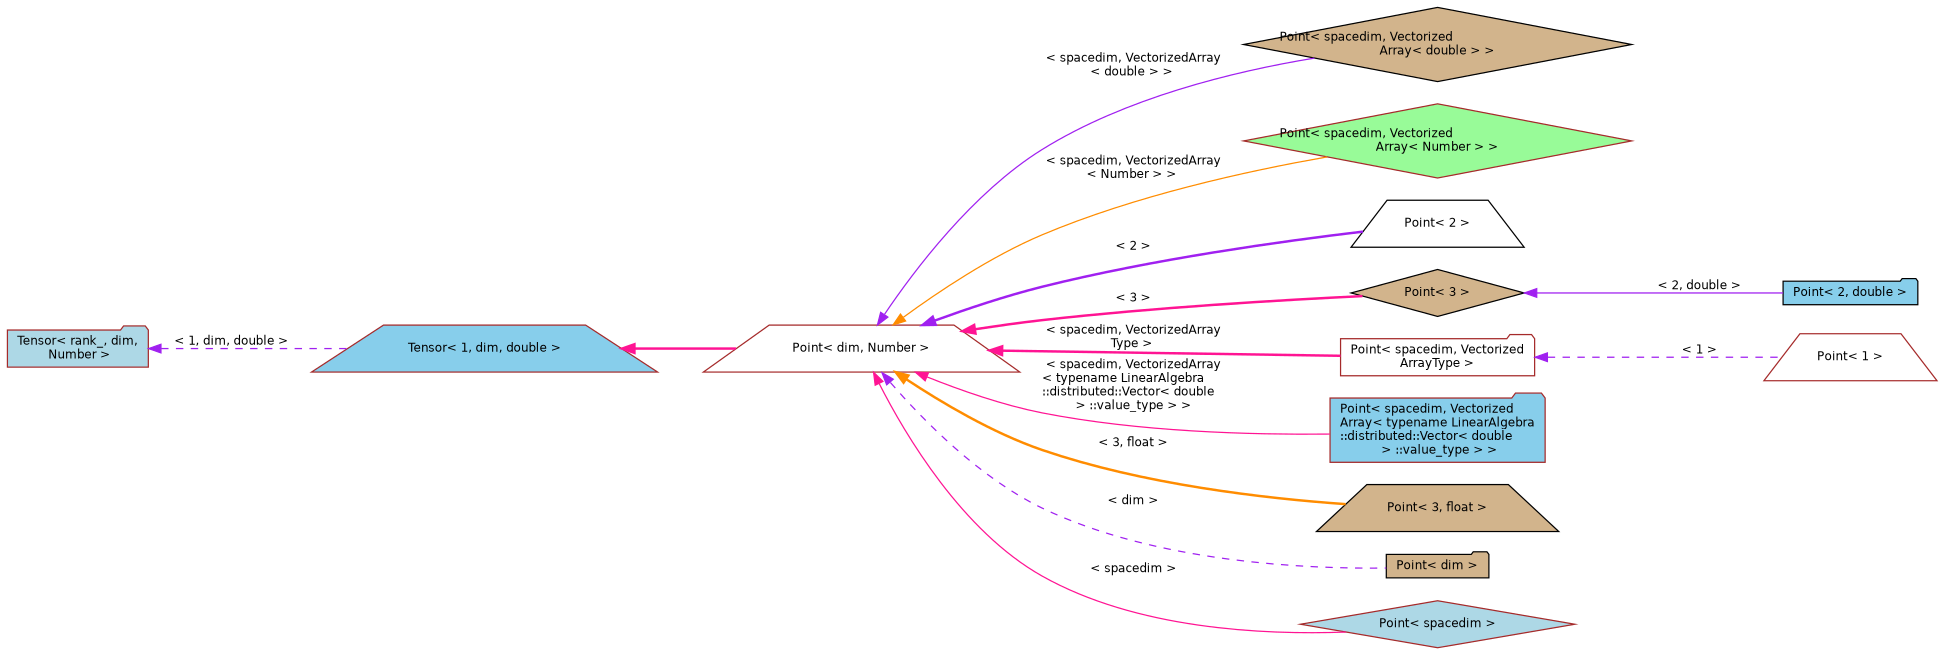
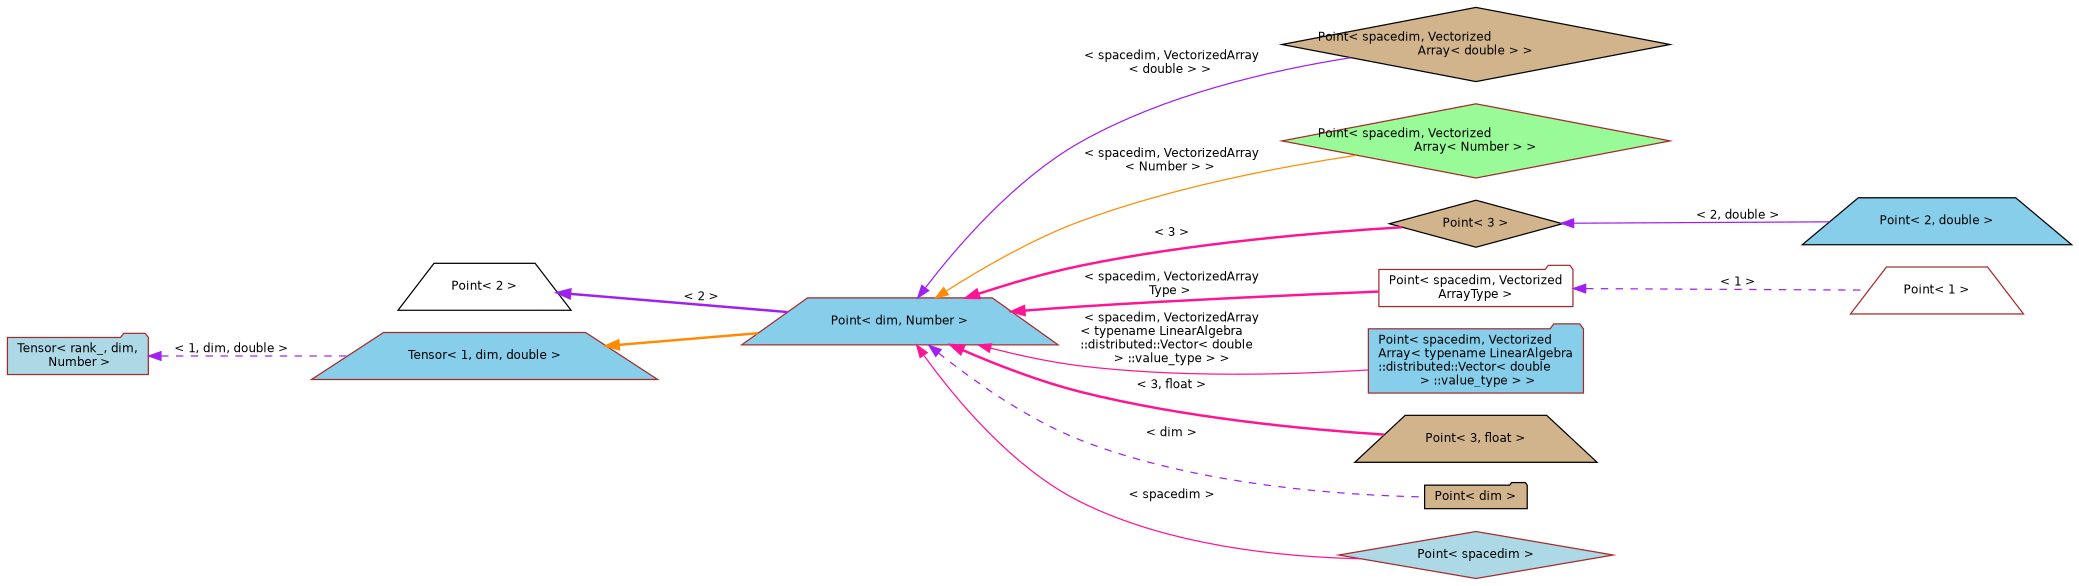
(1146, 264) -> (679, 303)
(1850, 293) -> (1937, 221)
(685, 349) -> (688, 339)
(862, 349) -> (900, 321)
(1117, 471) -> (1170, 410)
